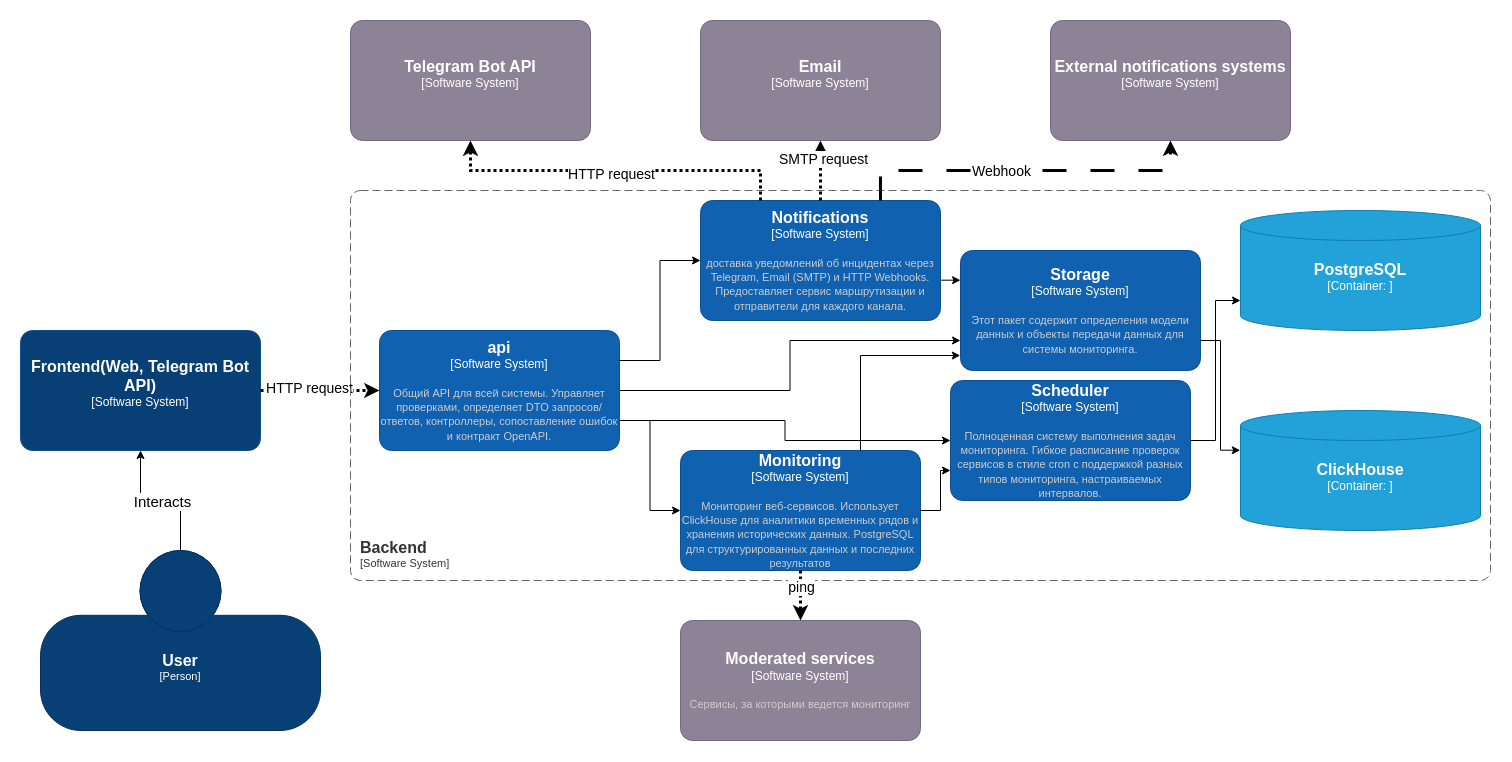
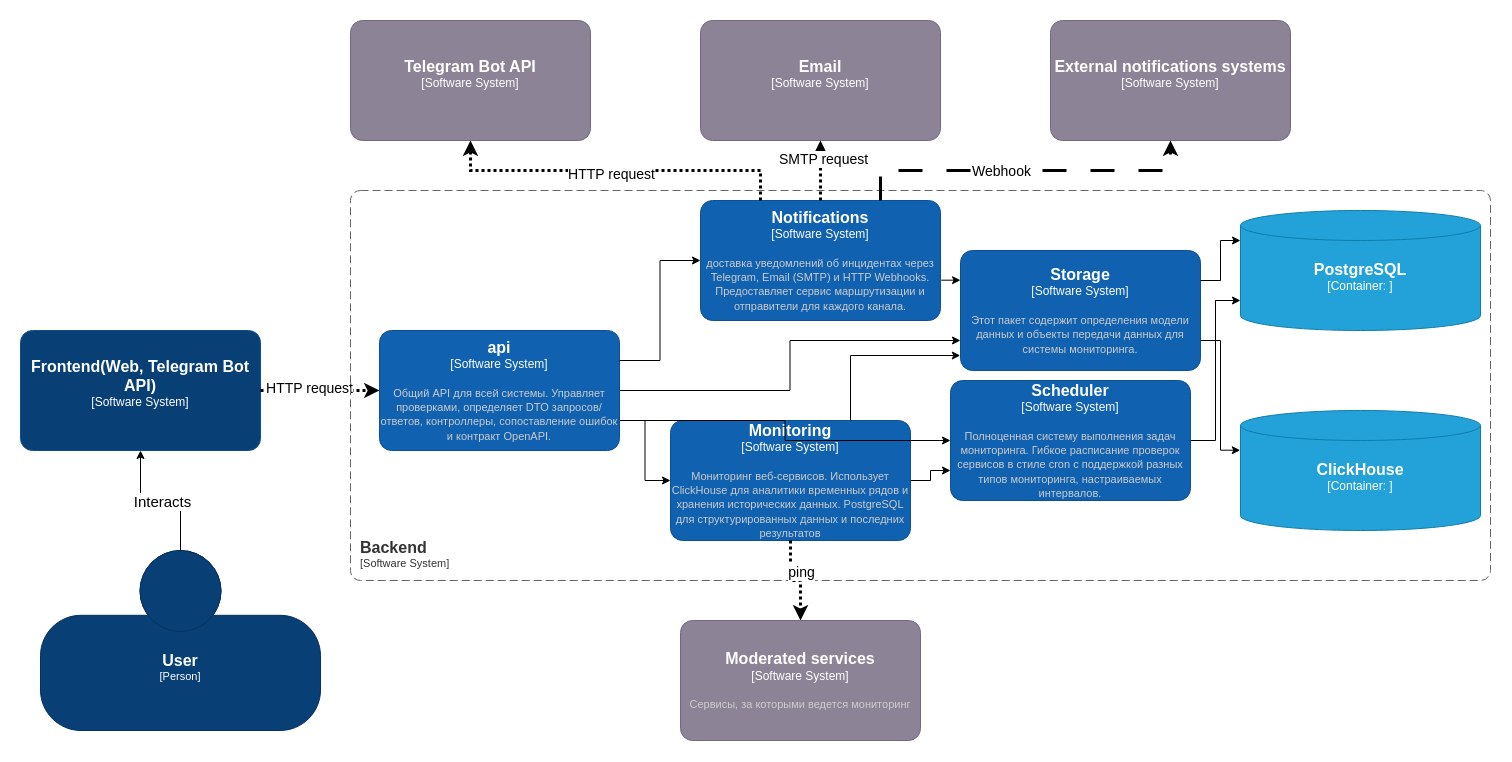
none -> (1221, 265)
(801, 511) -> (791, 481)
